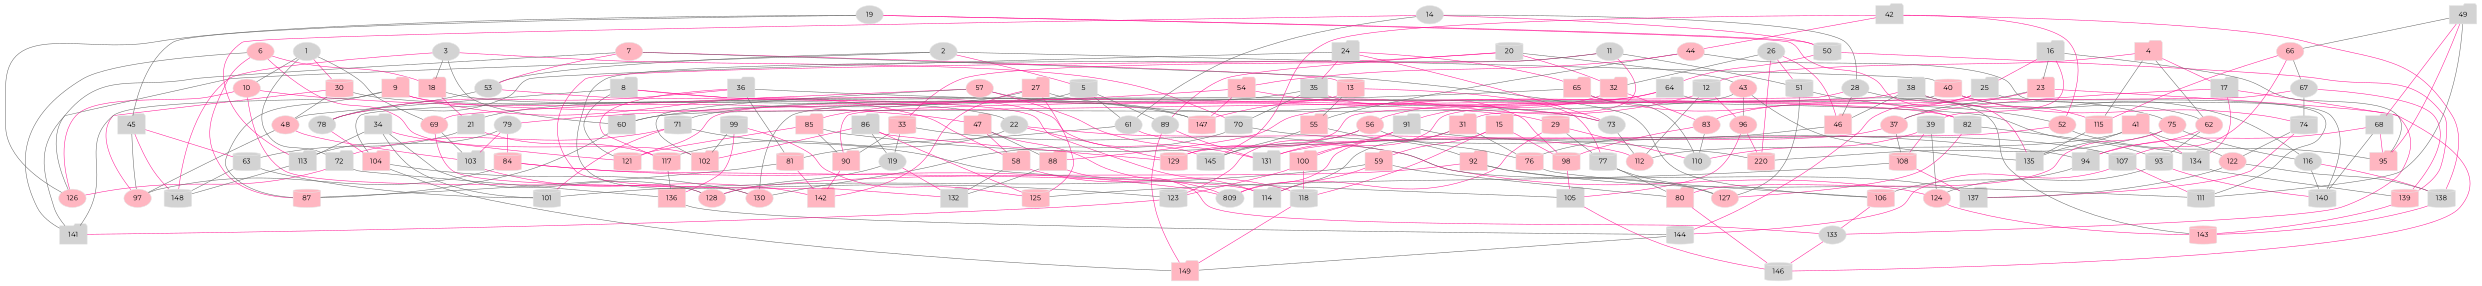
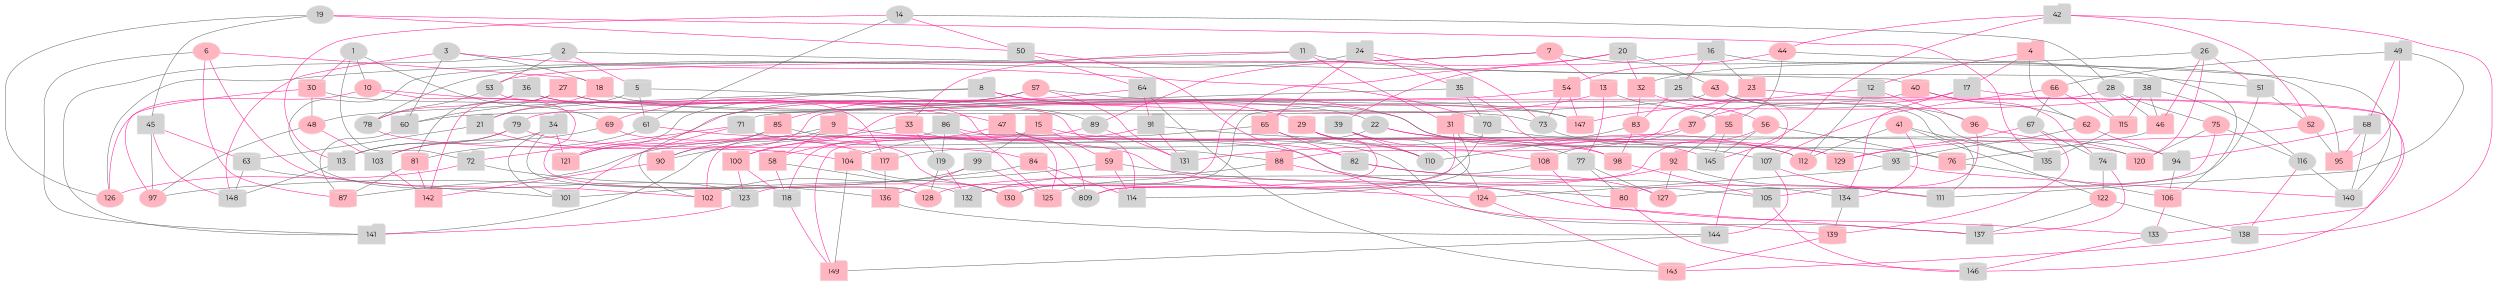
(2136, 125) -> (1899, 125)
none -> (1008, 143)
(1761, 162) -> (2140, 162)
